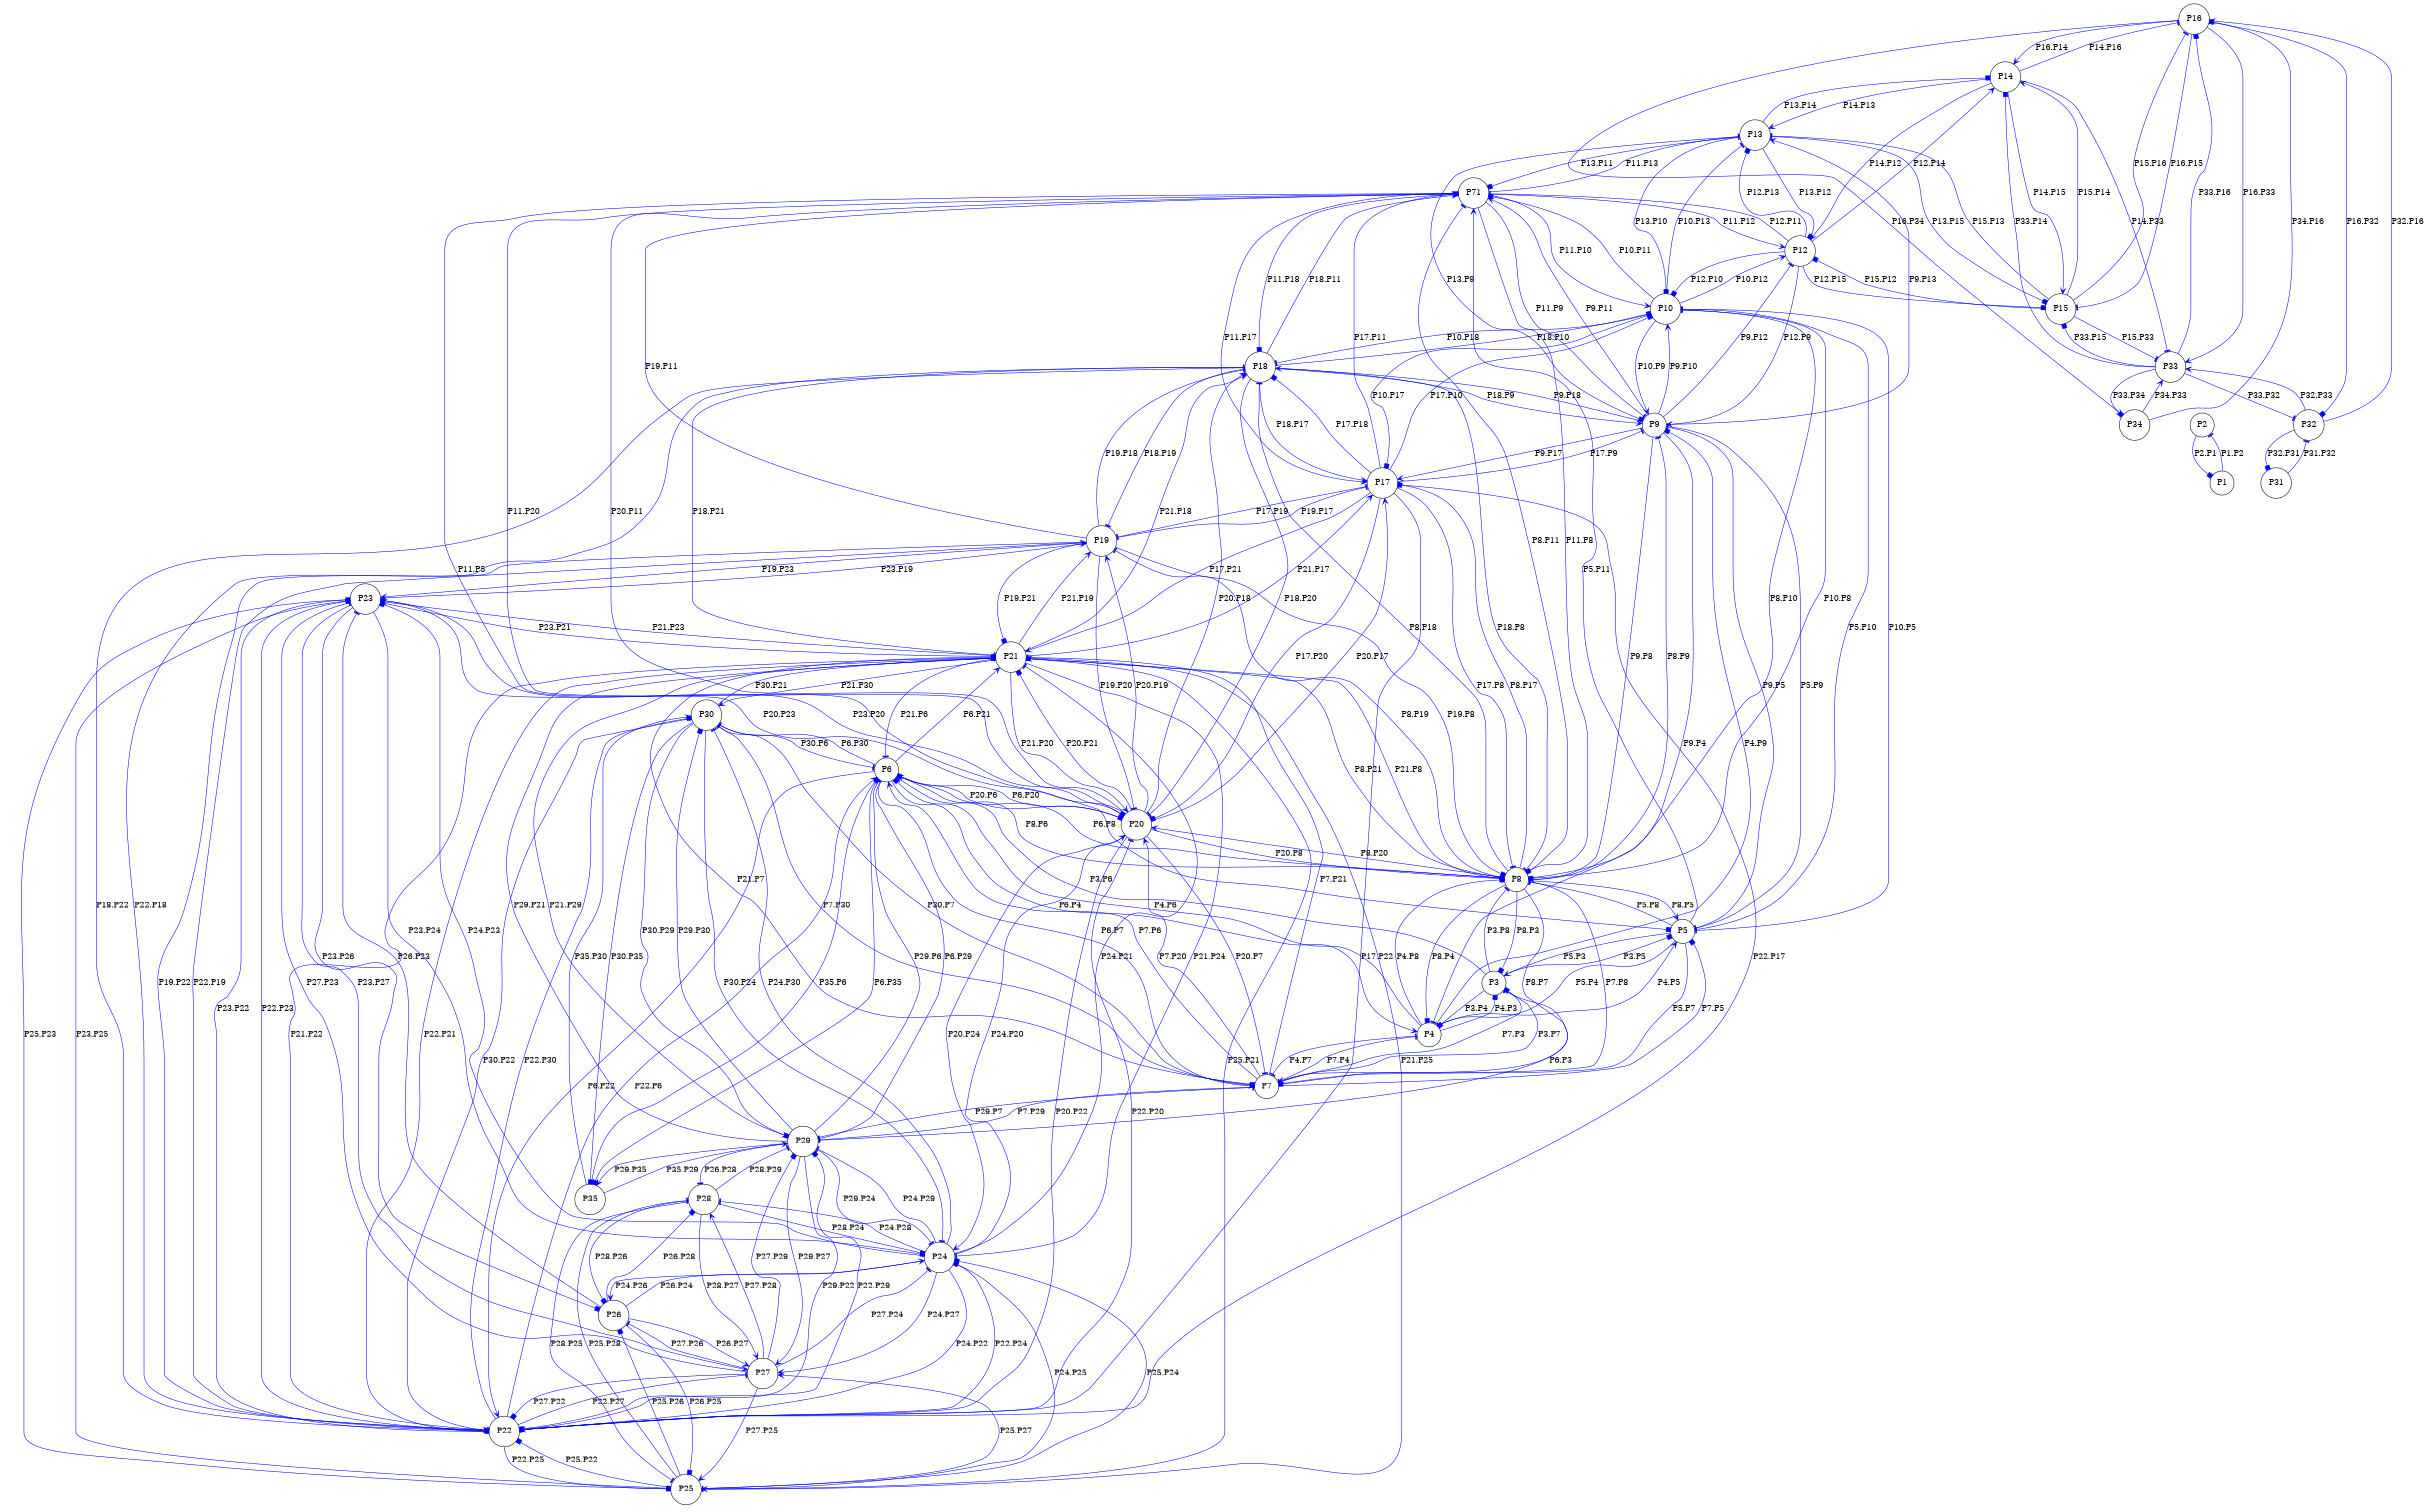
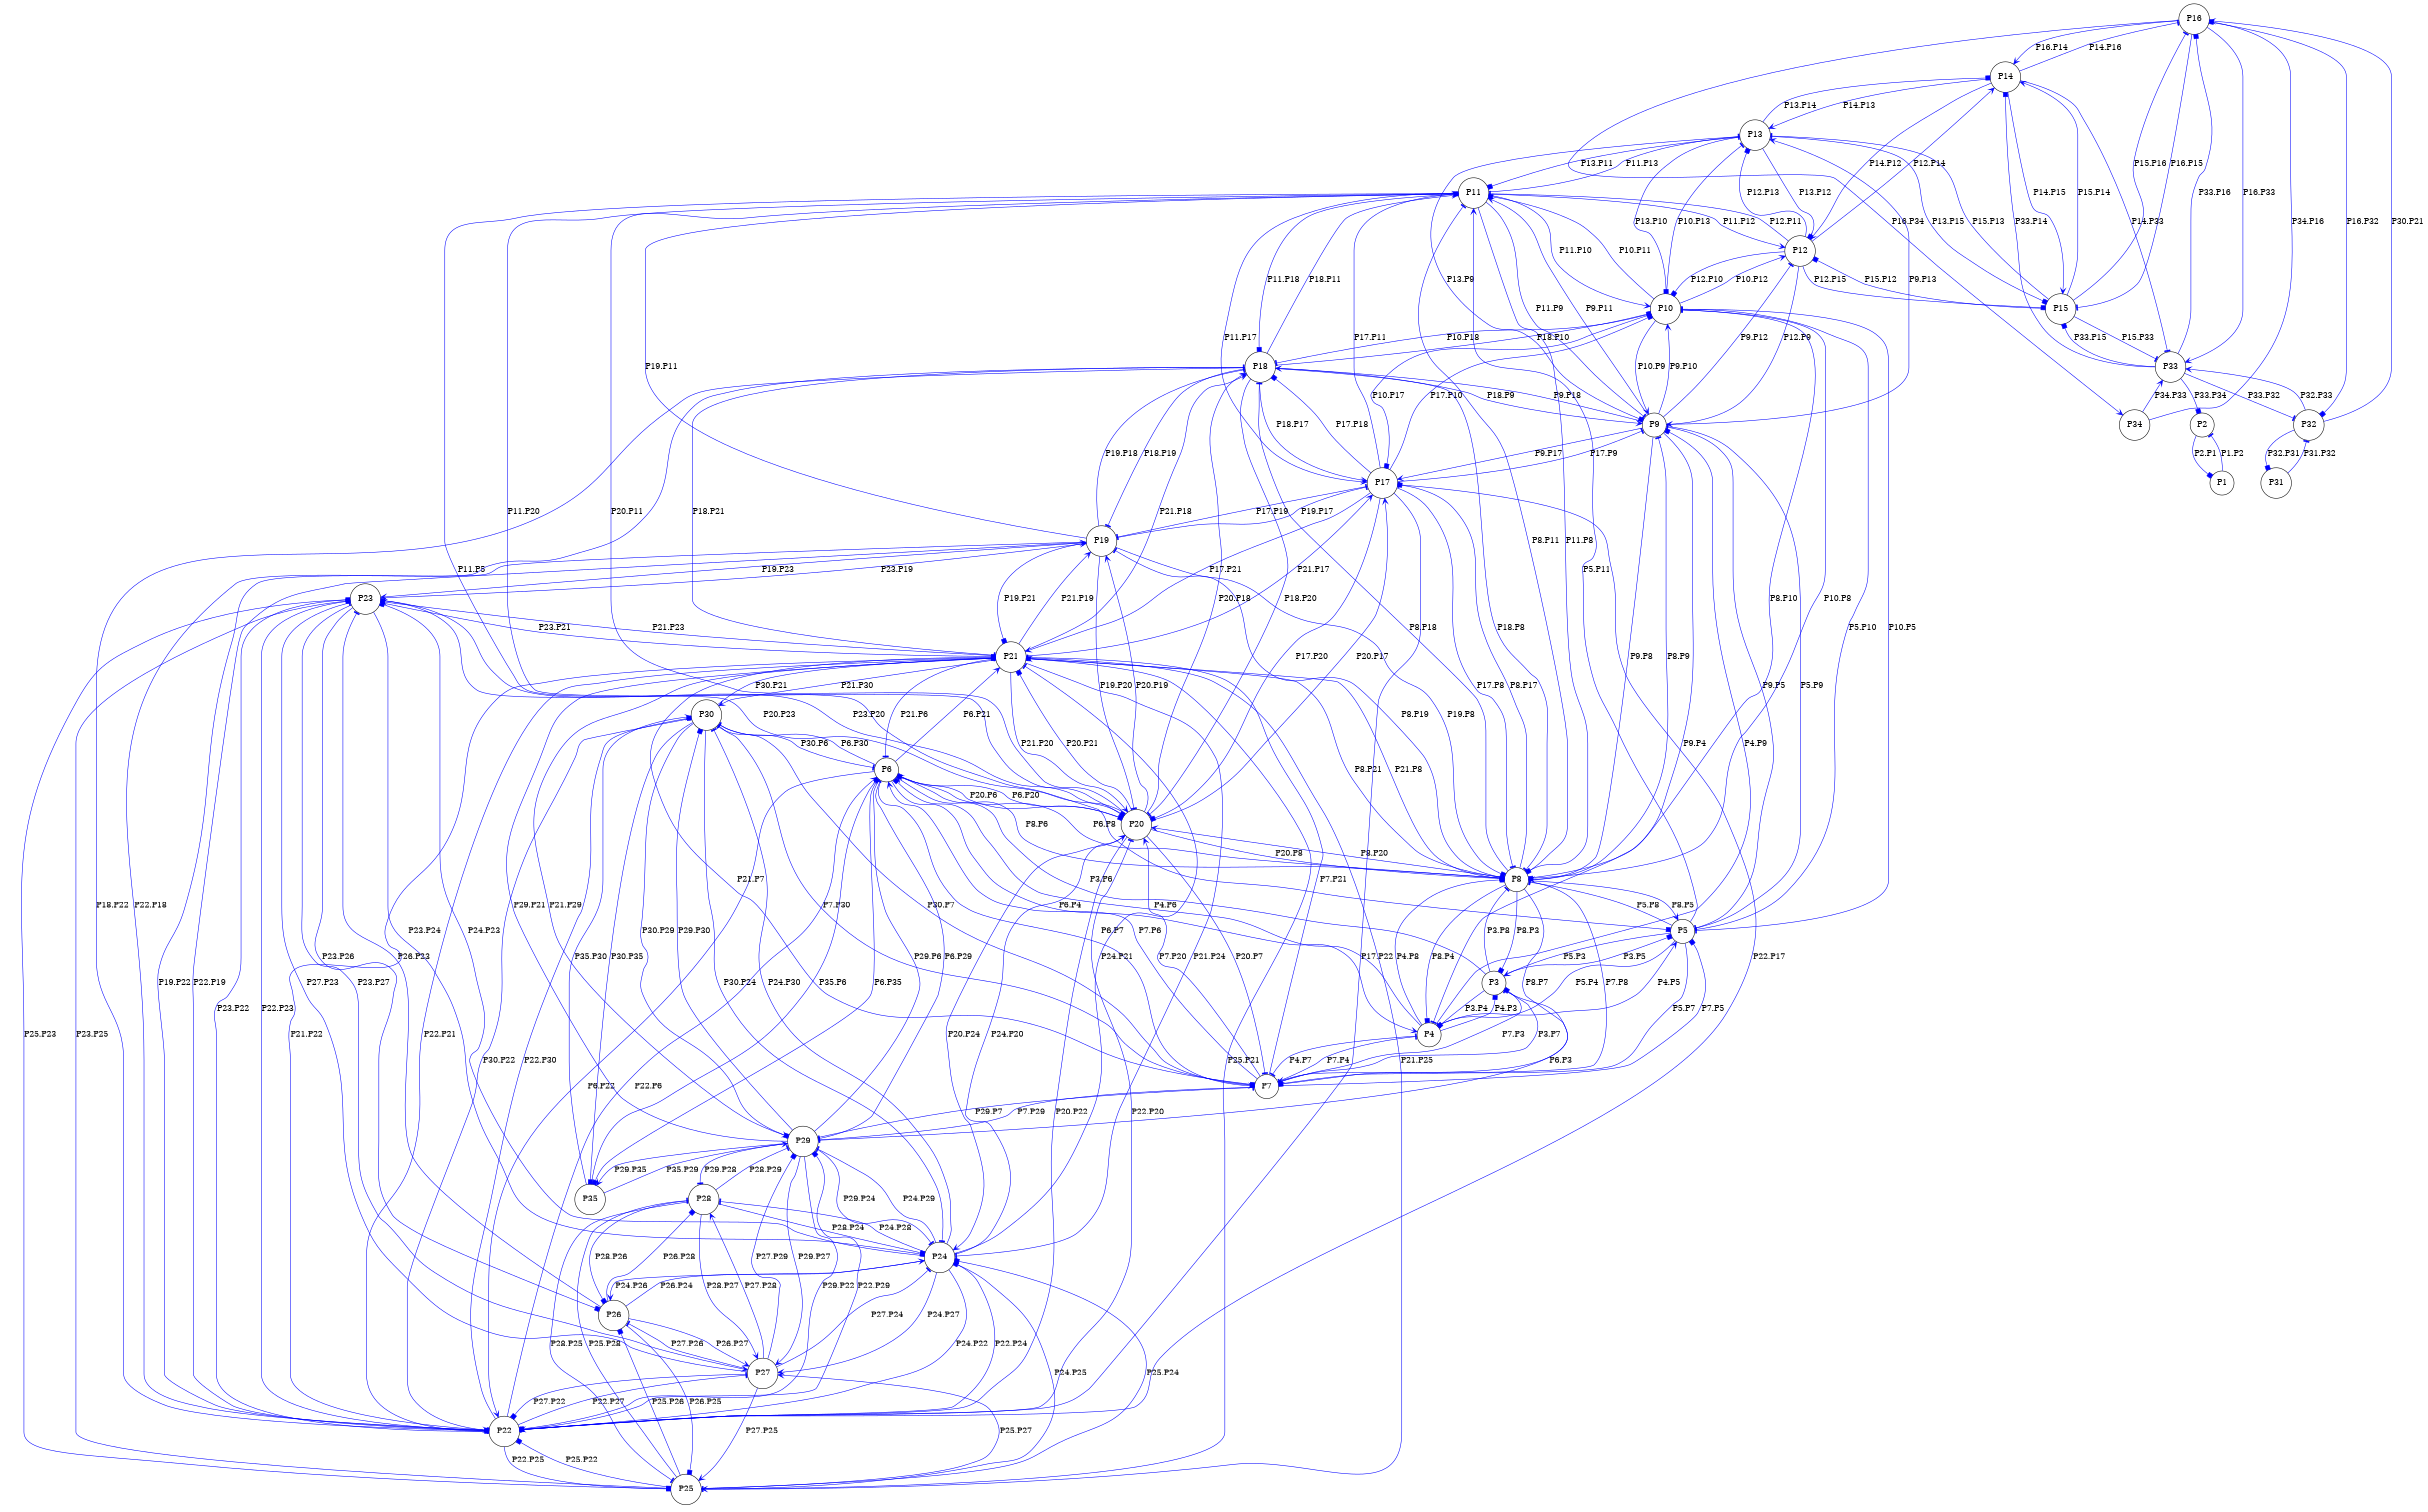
(1474, 193) -> (1474, 193)
(2408, 222) -> (2408, 222)
(2122, 382) -> (2191, 392)
(721, 1170) -> (721, 1170)
